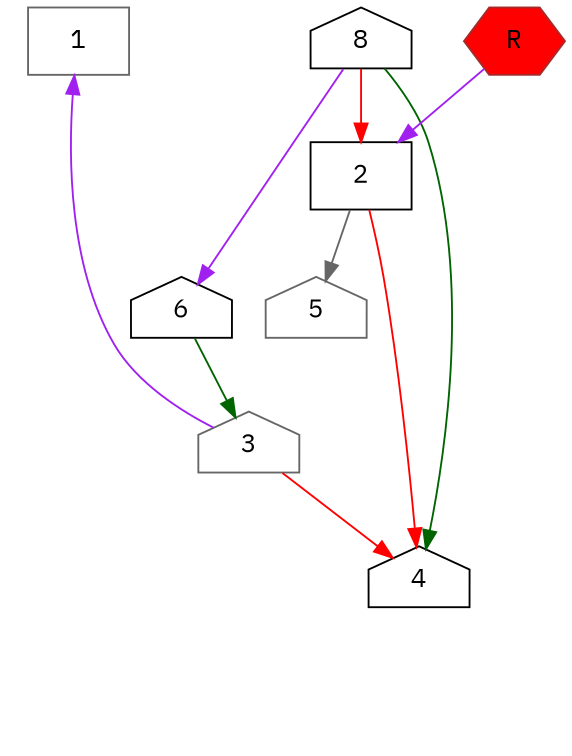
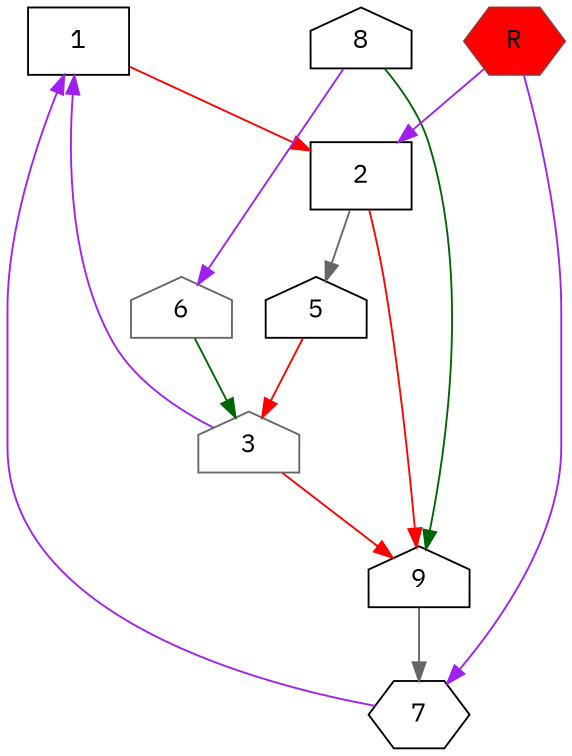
(79, 41) -> (79, 41)
(361, 96) -> (212, 105)
(181, 311) -> (181, 311)
(316, 311) -> (316, 311)
none -> (287, 369)
(419, 580) -> (419, 580)
none -> (419, 715)
